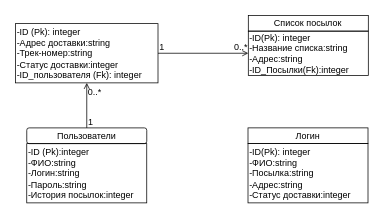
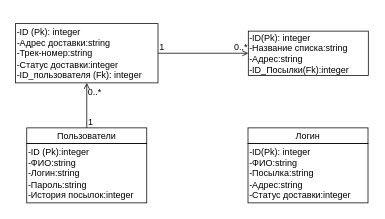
(308, 23) -> none
(87, 136) -> (87, 136)
